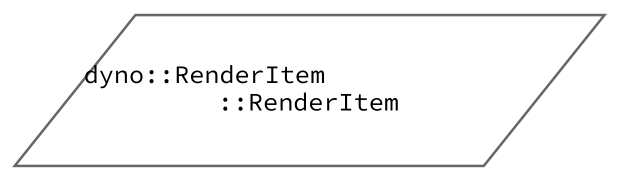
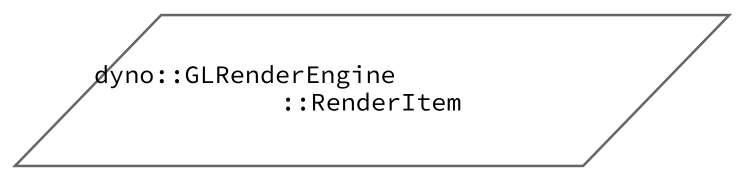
(310, 90) -> (372, 90)
